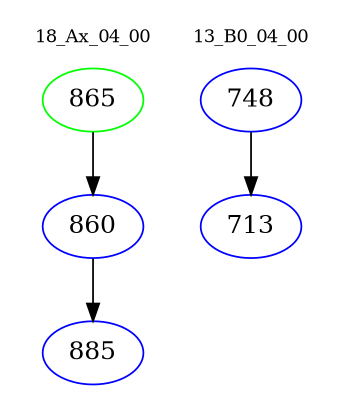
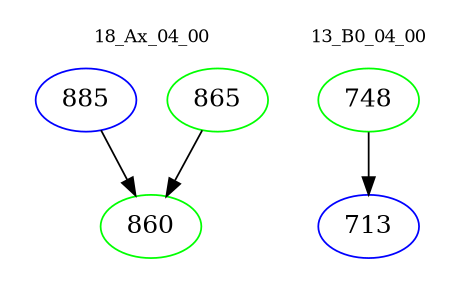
(251, 100) -> (369, 100)
(93, 226) -> (151, 226)
(93, 281) -> (114, 155)
